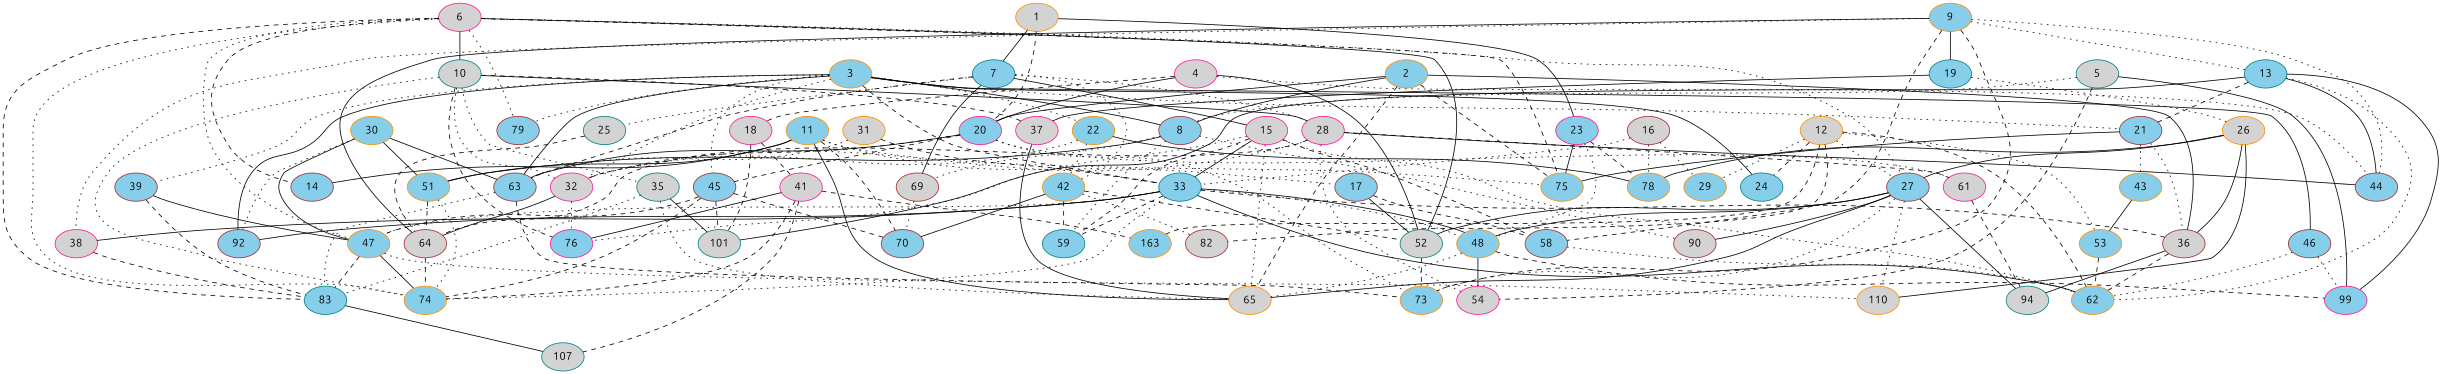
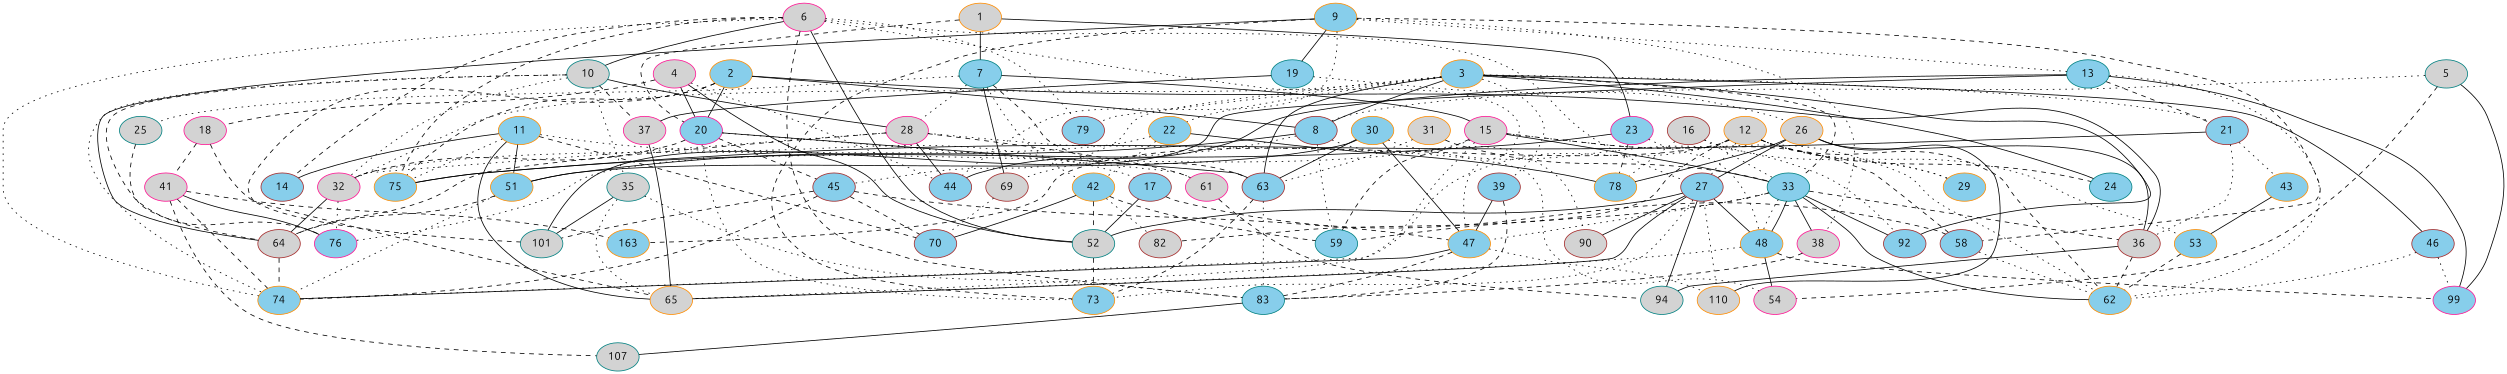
(818, 286) -> (1033, 271)
